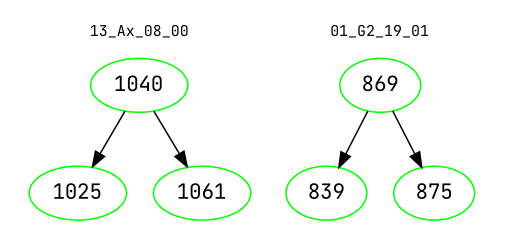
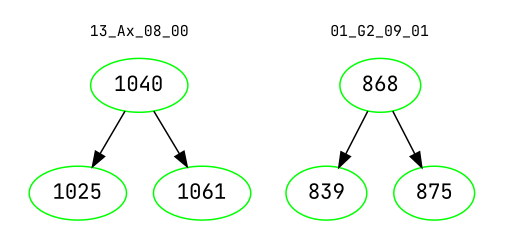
(380, 32) -> (380, 32)
(380, 85) -> (380, 85)
